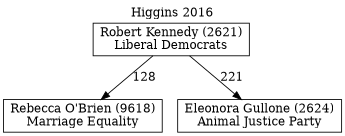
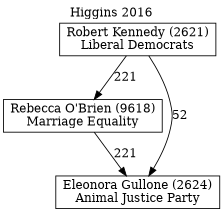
(145, 78) -> (126, 78)
(232, 78) -> (180, 116)
none -> (108, 151)
